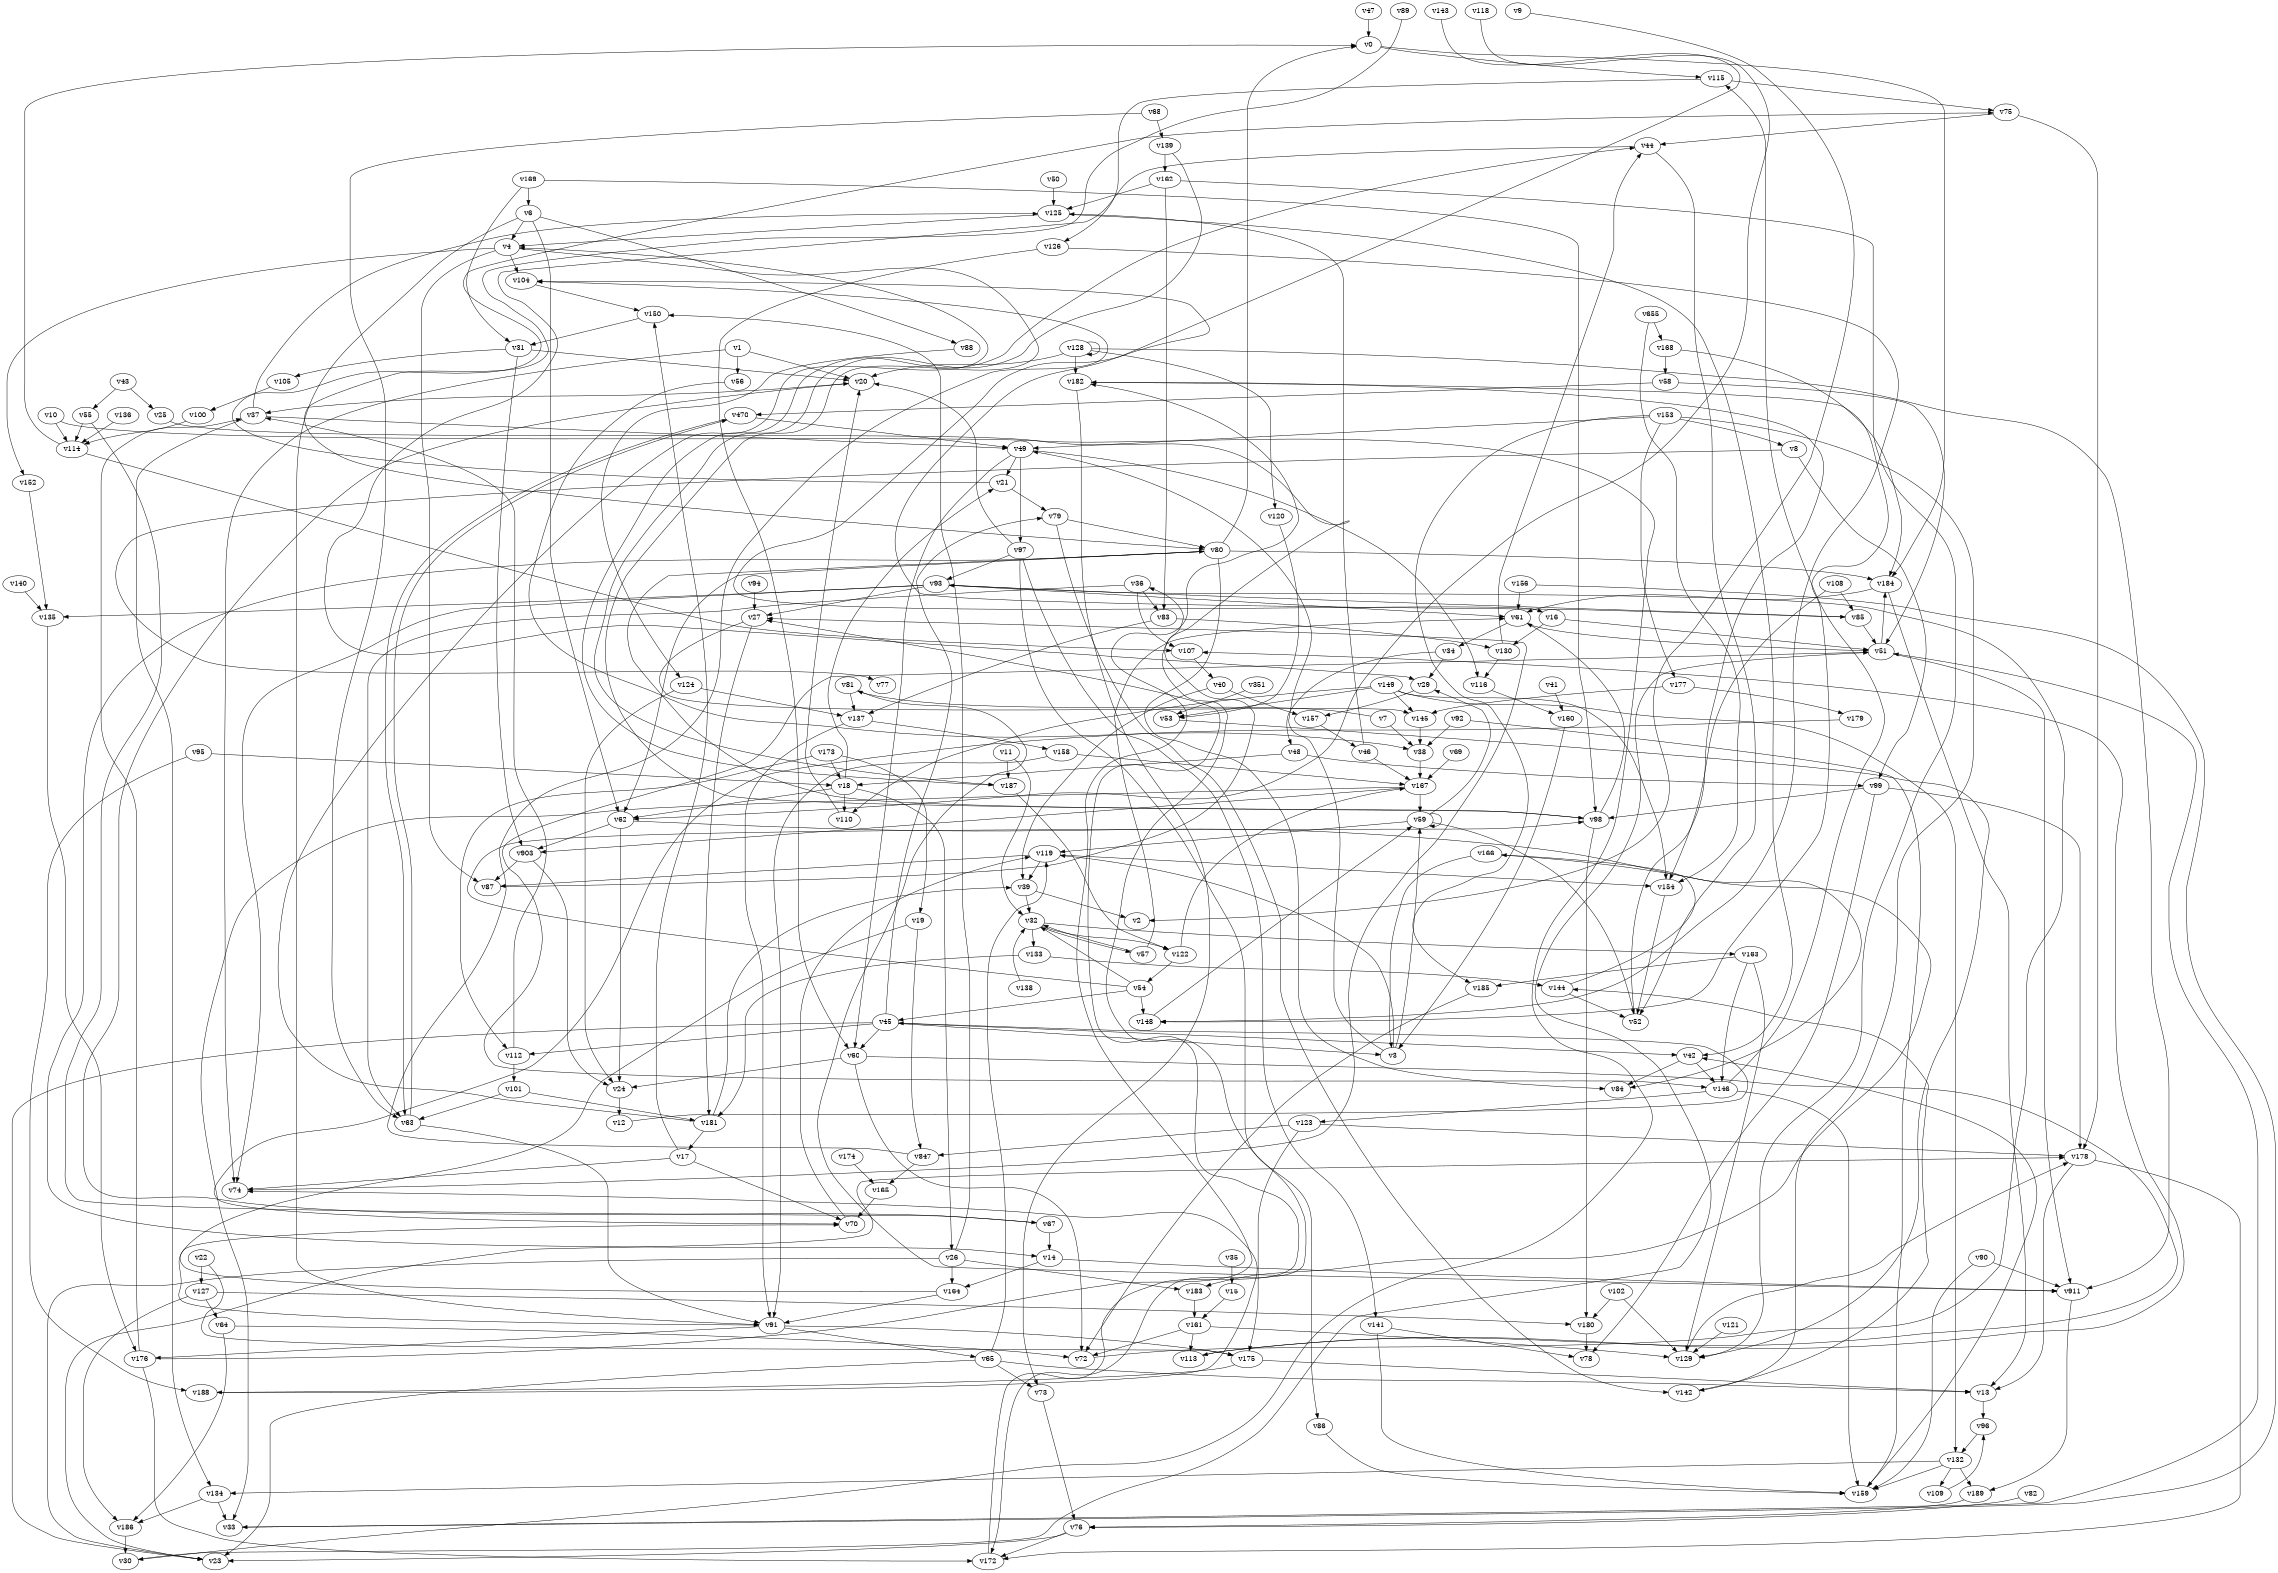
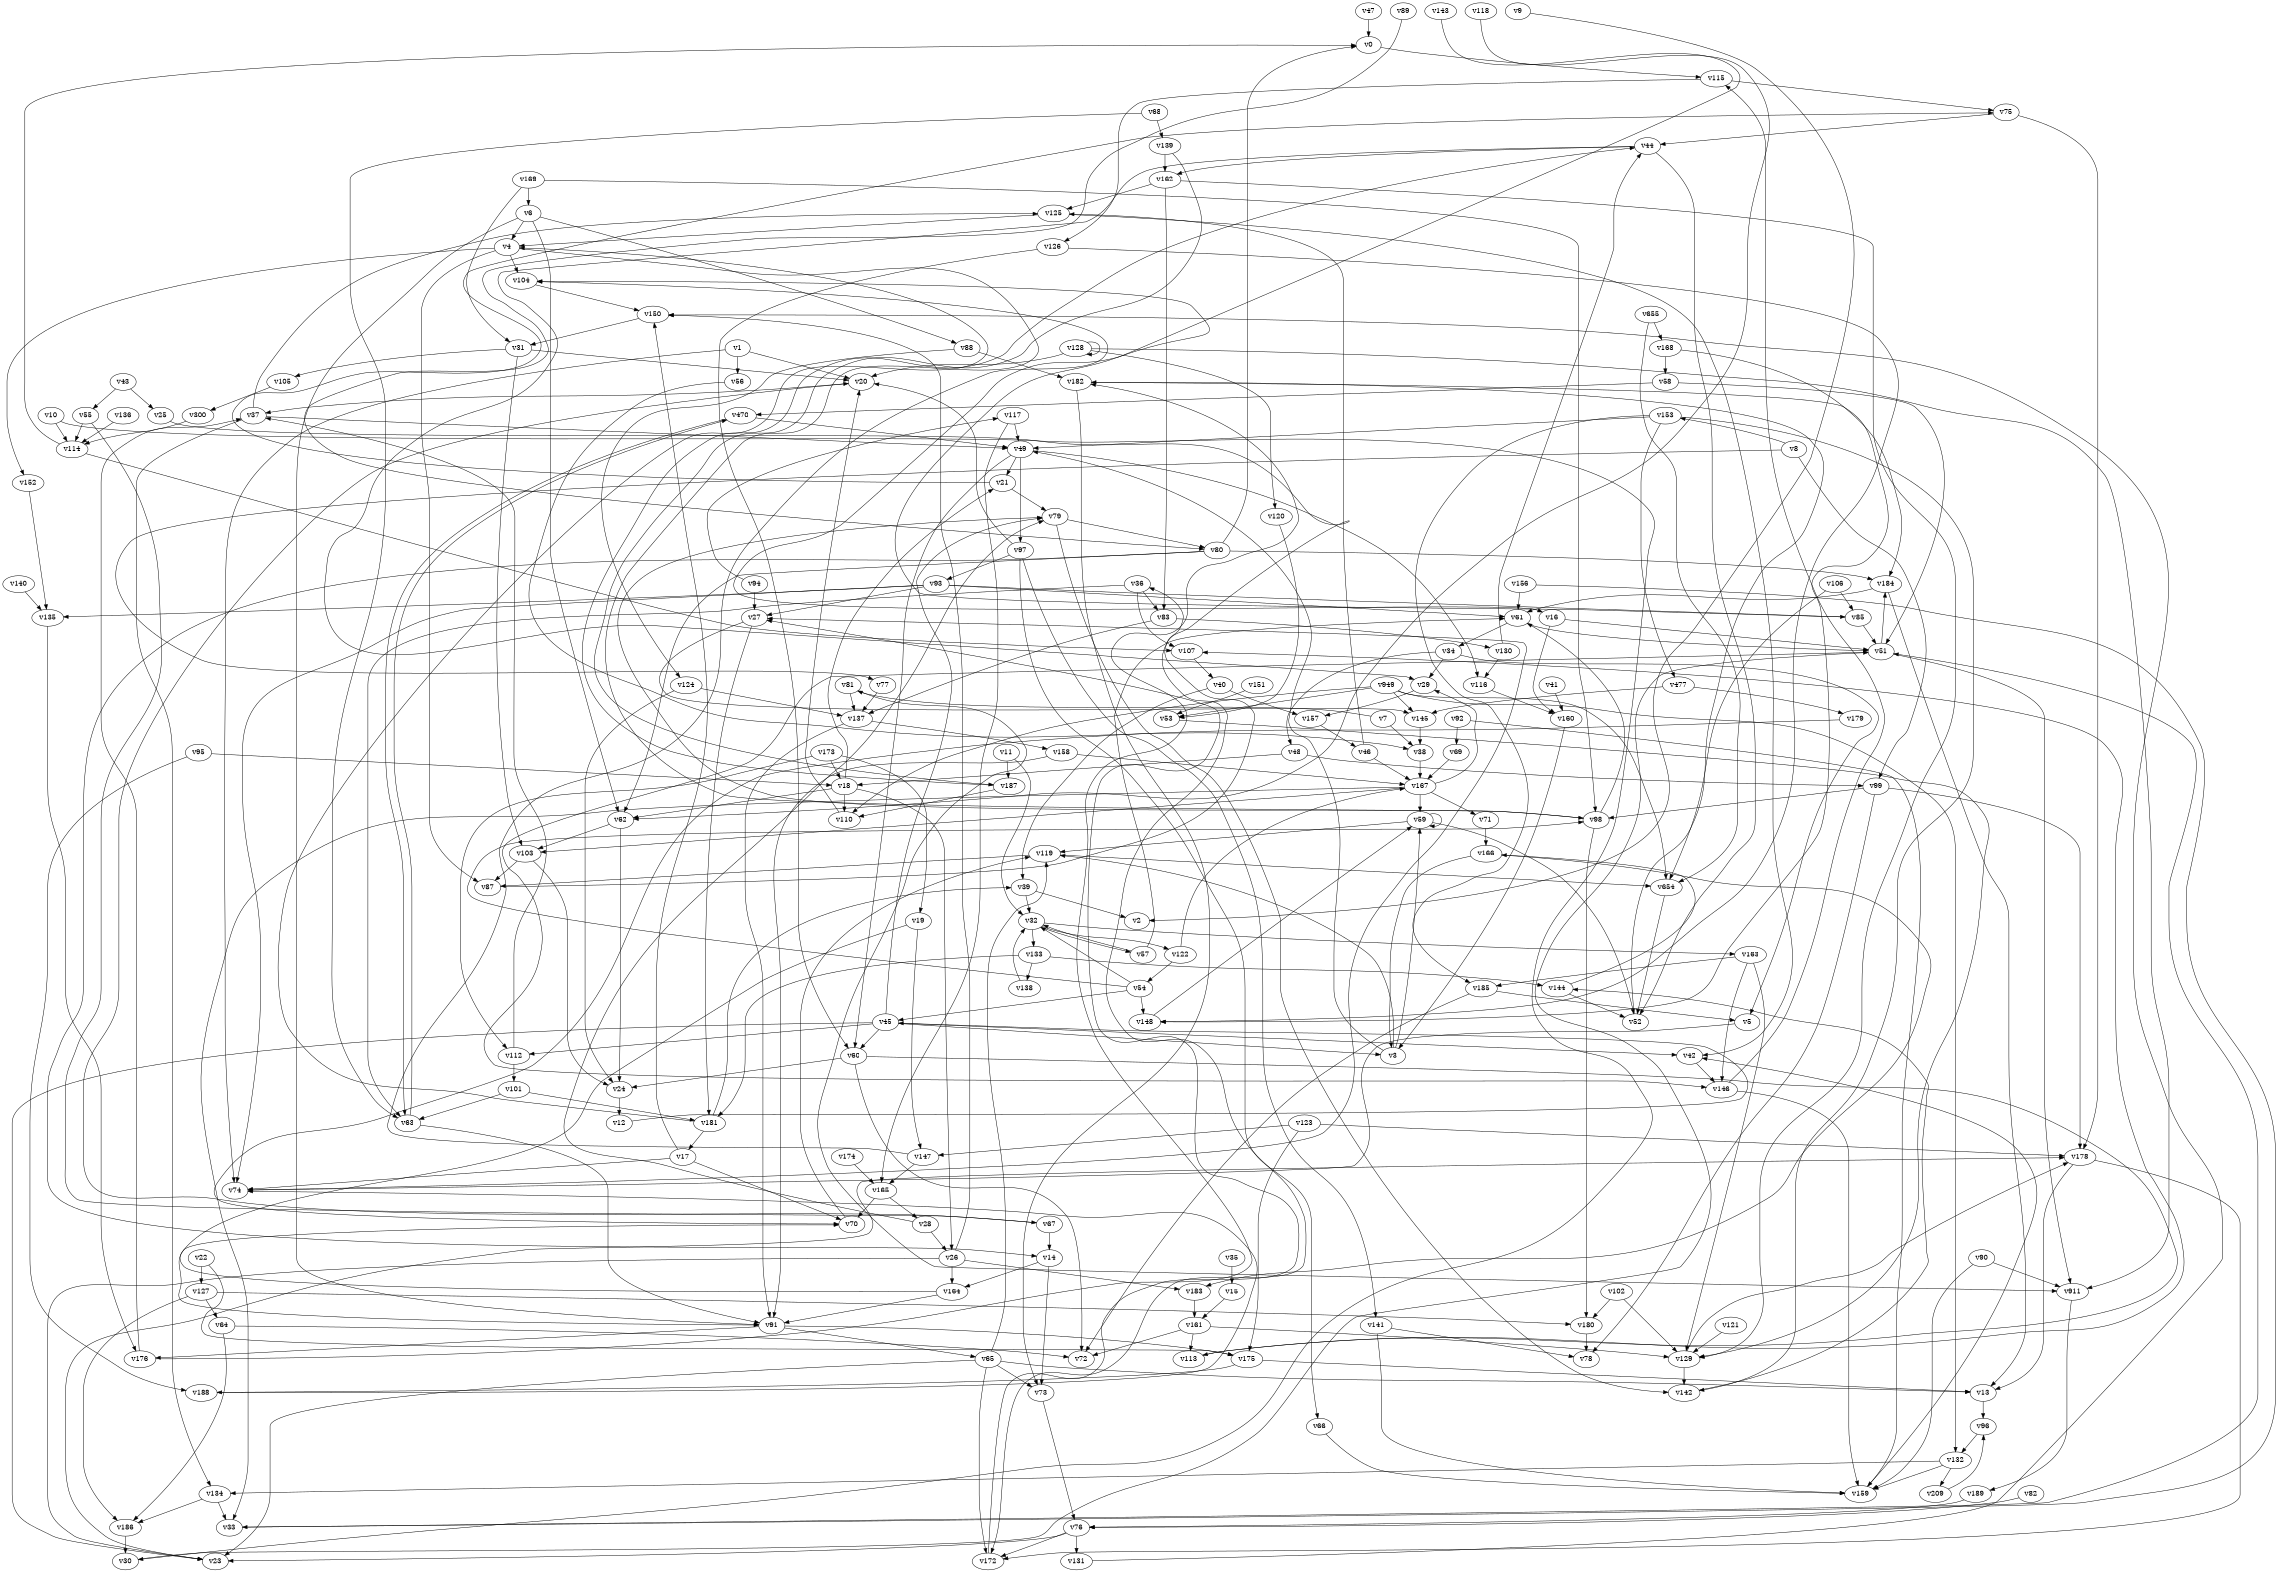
(1902, 87) -> none
none -> (1328, 157)
(1054, 180) -> none
(1076, 363) -> (1018, 364)
(198, 416) -> (198, 416)
none -> (1013, 416)
(1729, 430) -> (1738, 430)
(1835, 584) -> (1835, 584)
(1530, 633) -> (1536, 671)
(1257, 685) -> (1257, 685)
(1386, 685) -> (1386, 685)
(1678, 685) -> (1678, 685)
none -> (871, 700)
(1441, 734) -> (1457, 733)
(1487, 750) -> (1475, 735)
(771, 778) -> (689, 751)
none -> (1486, 820)
(525, 854) -> (525, 854)
(1035, 870) -> none
(1083, 874) -> (896, 809)
(1666, 887) -> (1666, 887)
(2062, 888) -> none
none -> (1030, 969)
none -> (1747, 1022)
(1618, 1090) -> none
(1525, 1107) -> none
(923, 1157) -> (923, 1157)
none -> (925, 1224)
(1557, 1278) -> (1045, 1323)
none -> (1684, 1374)
(1319, 1427) -> (1319, 1427)
(1964, 1475) -> none
(1935, 1494) -> (1935, 1494)
(438, 1554) -> (979, 1458)
none -> (1077, 1561)
